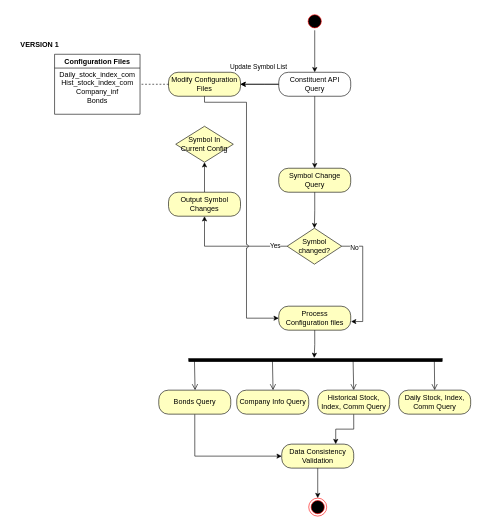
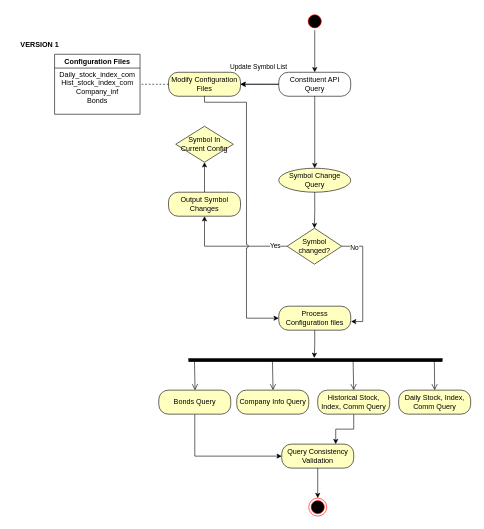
(315, 180) -> (315, 180)
(318, 456) -> (318, 456)
